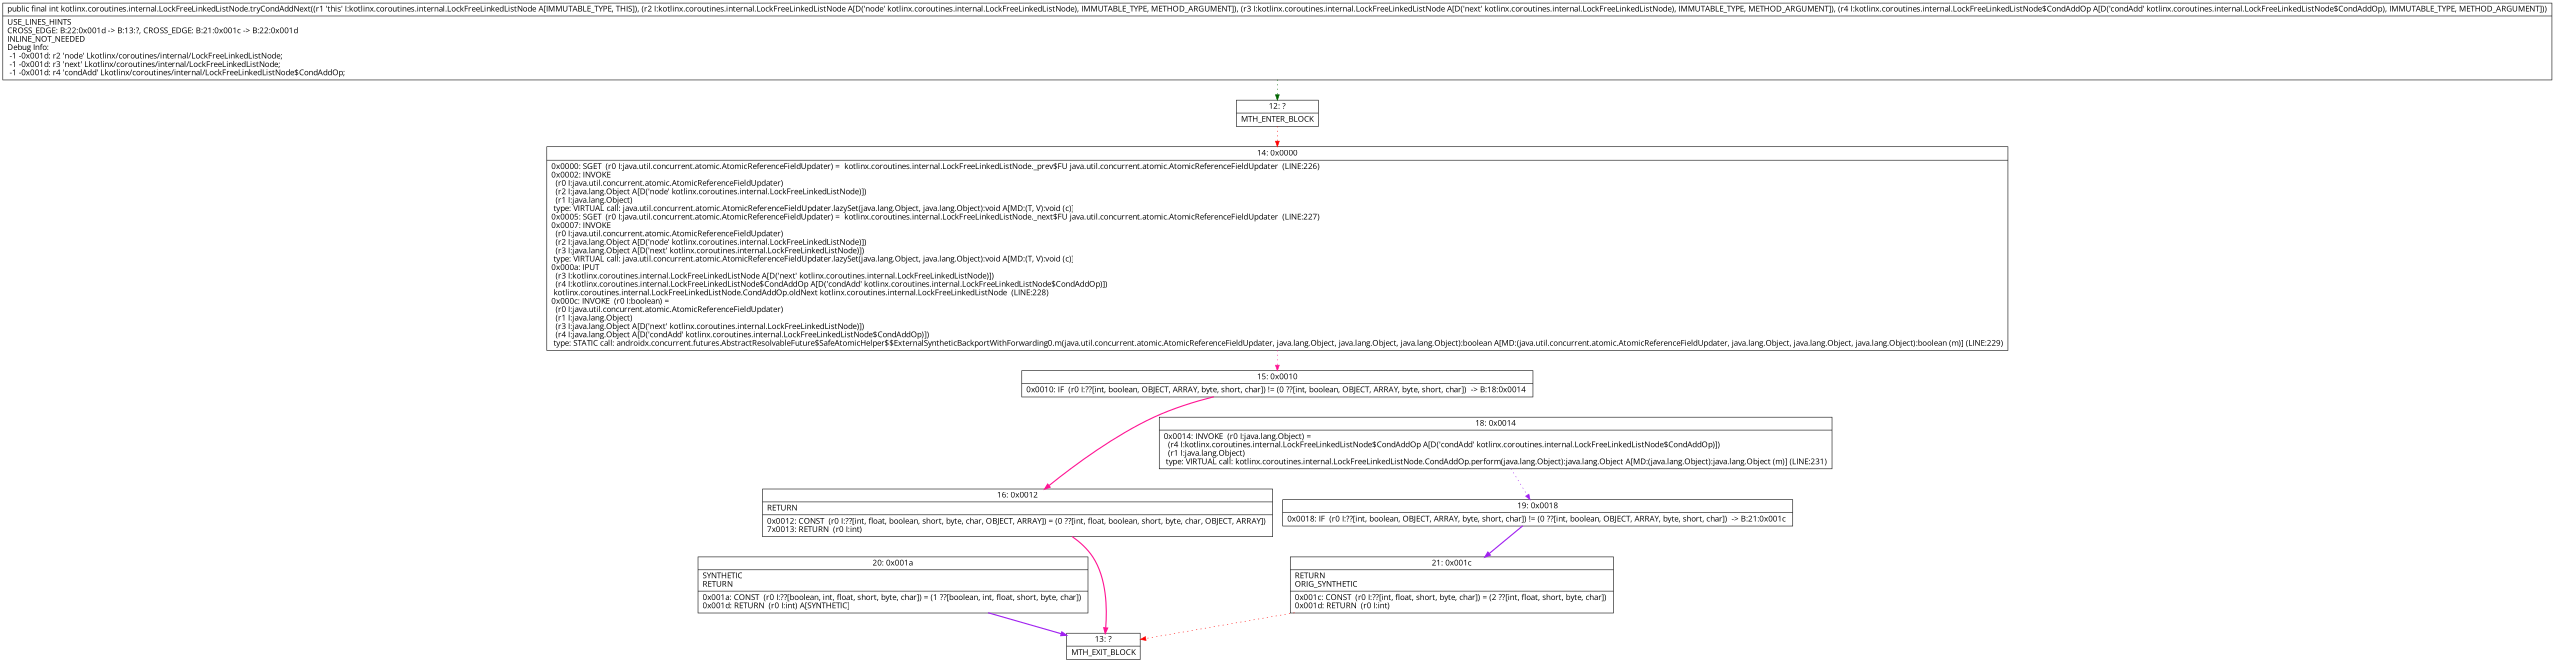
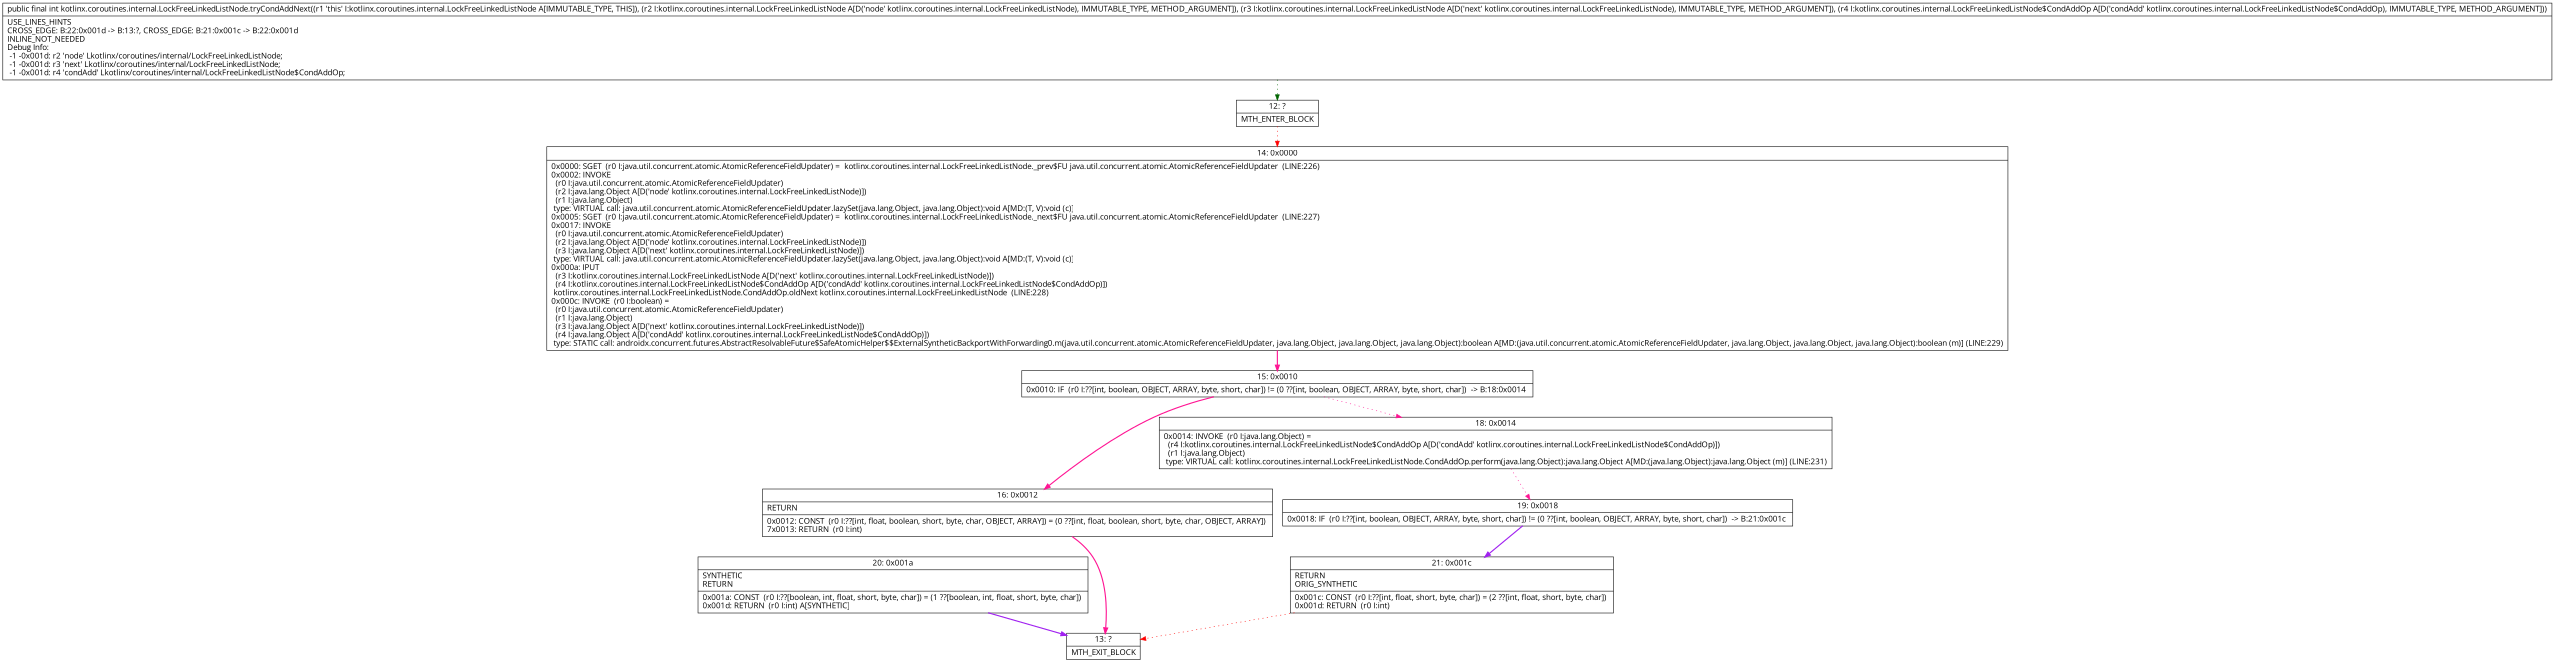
(583, 226) -> (583, 226)
(1277, 358) -> (1277, 358)
none -> (1360, 406)
(1519, 482) -> (1519, 482)
